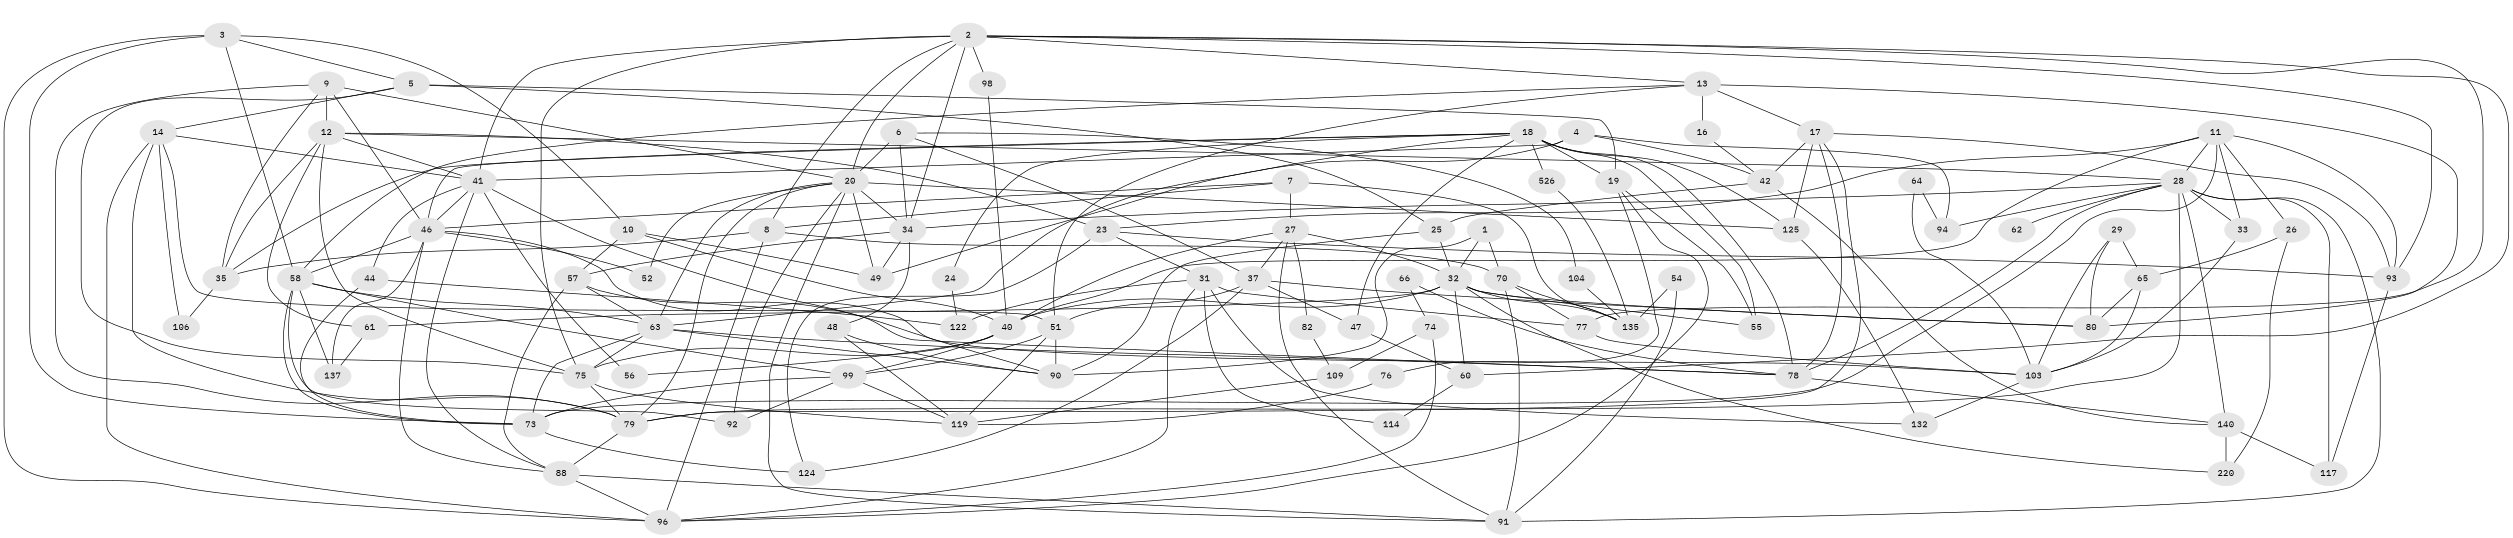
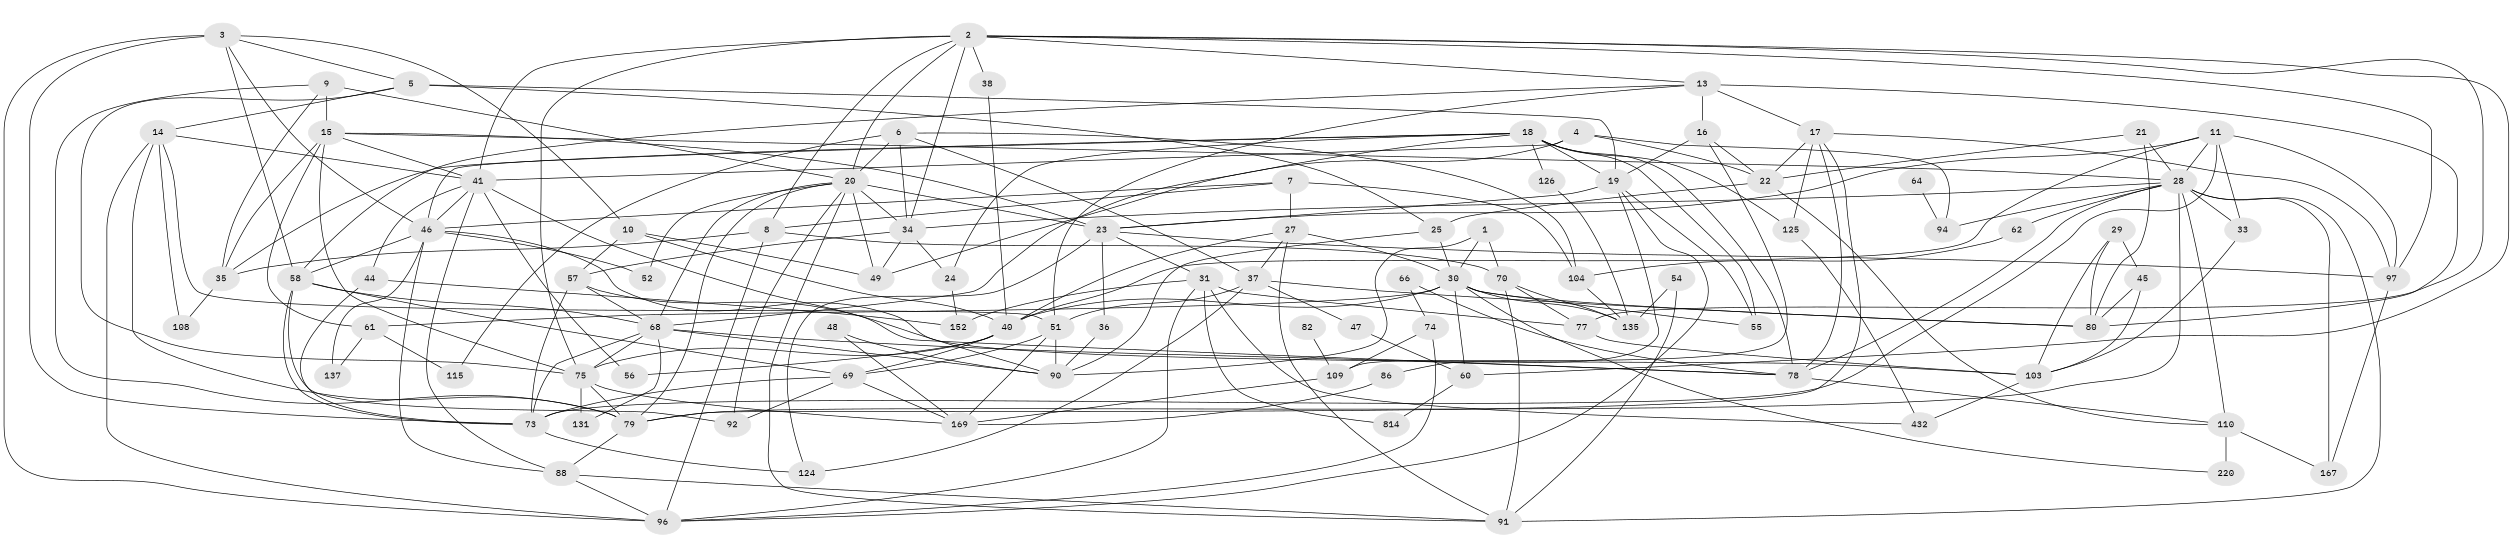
(988, 84) -> (988, 84)
(327, 133) -> (327, 133)
none -> (2141, 133)
none -> (1660, 156)
(377, 157) -> (302, 145)
(1547, 181) -> (1547, 181)
(1765, 181) -> (1765, 181)
(1298, 205) -> (971, 205)
none -> (1359, 211)
(1407, 219) -> none
(1512, 220) -> (1453, 197)
(2292, 230) -> none
none -> (1799, 261)
(1967, 276) -> none
(1302, 278) -> none
(1454, 279) -> (1454, 279)
(2143, 279) -> (2143, 279)
(2392, 279) -> (2392, 279)
(900, 291) -> (929, 254)
(313, 325) -> none
(181, 327) -> (181, 327)
(655, 327) -> (655, 327)
(958, 327) -> (958, 327)
none -> (1105, 327)
none -> (1690, 357)
none -> (455, 376)
(848, 376) -> (848, 376)
(1387, 376) -> (1387, 376)
(514, 382) -> (542, 349)
none -> (581, 425)
(960, 425) -> (960, 425)
(1391, 425) -> (1391, 425)
(1920, 425) -> (1920, 425)
(2226, 425) -> (2226, 425)
(2329, 474) -> (2329, 474)
